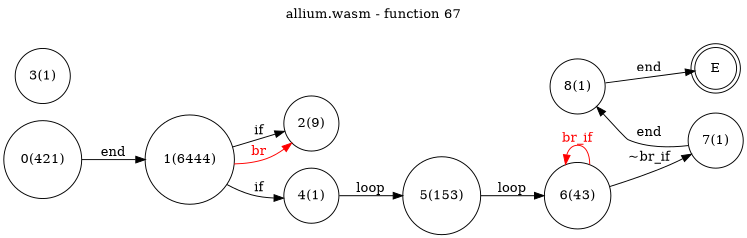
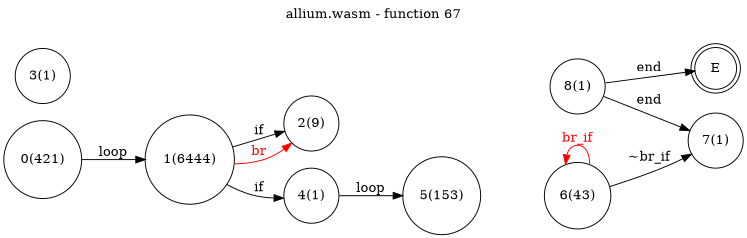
(640, 144) -> (642, 112)
(113, 152) -> (113, 152)
(508, 196) -> none
